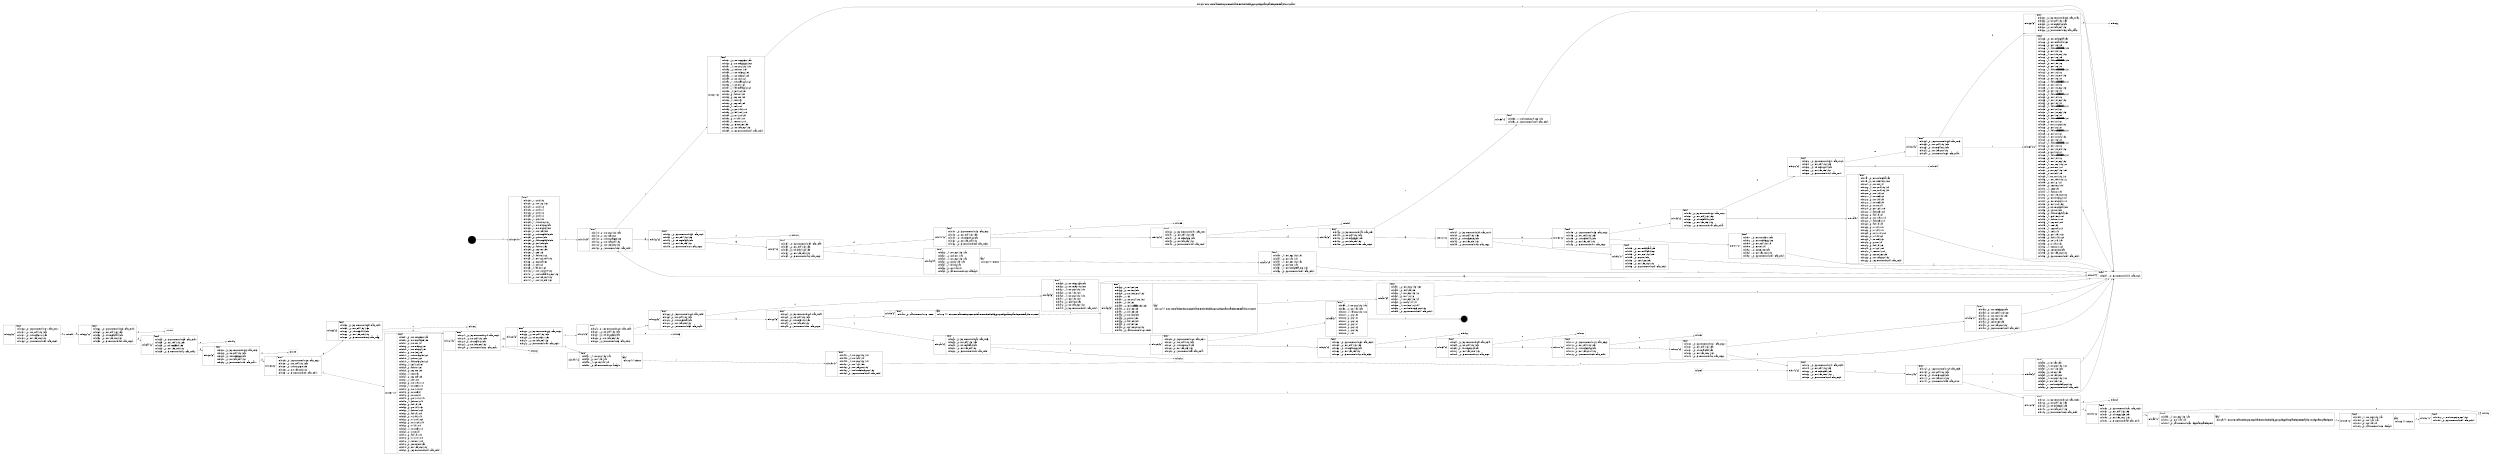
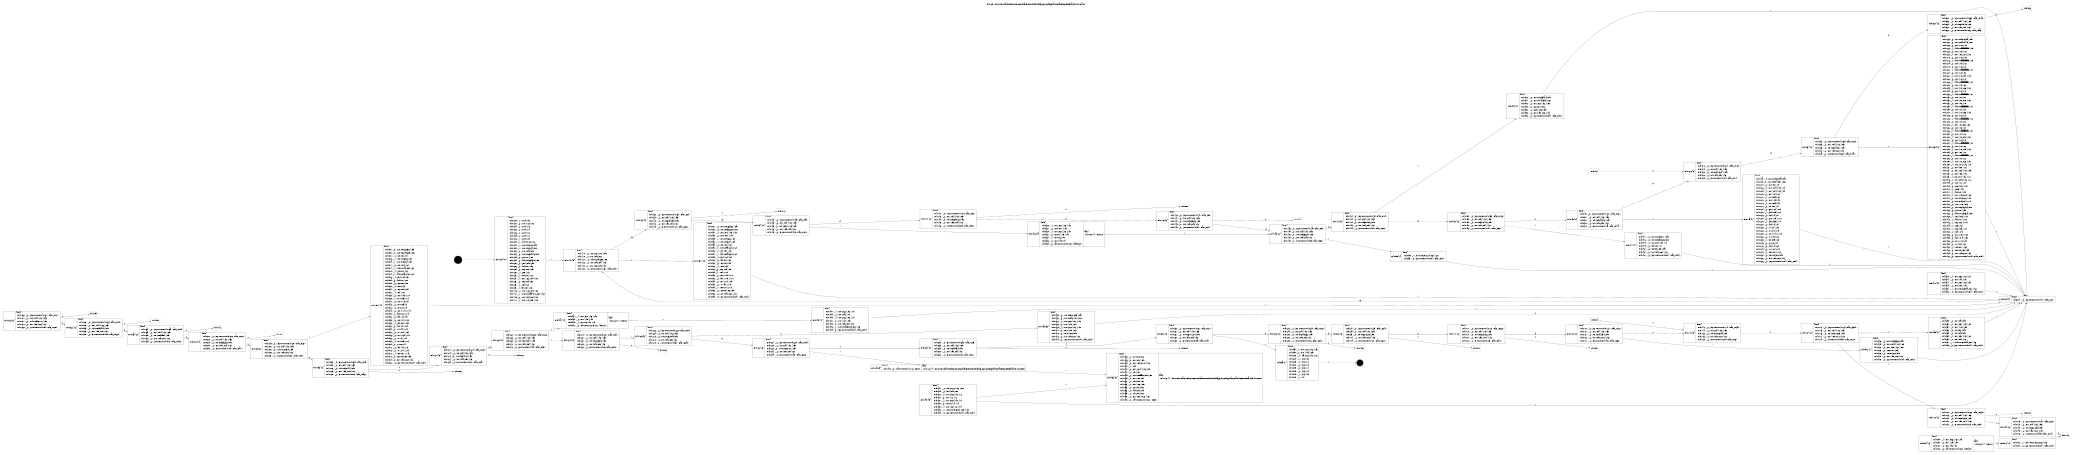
(1887, 167) -> (1641, 172)
(1129, 262) -> (1186, 234)
(1316, 301) -> (1041, 391)
(76, 335) -> (62, 324)
(2241, 419) -> none
